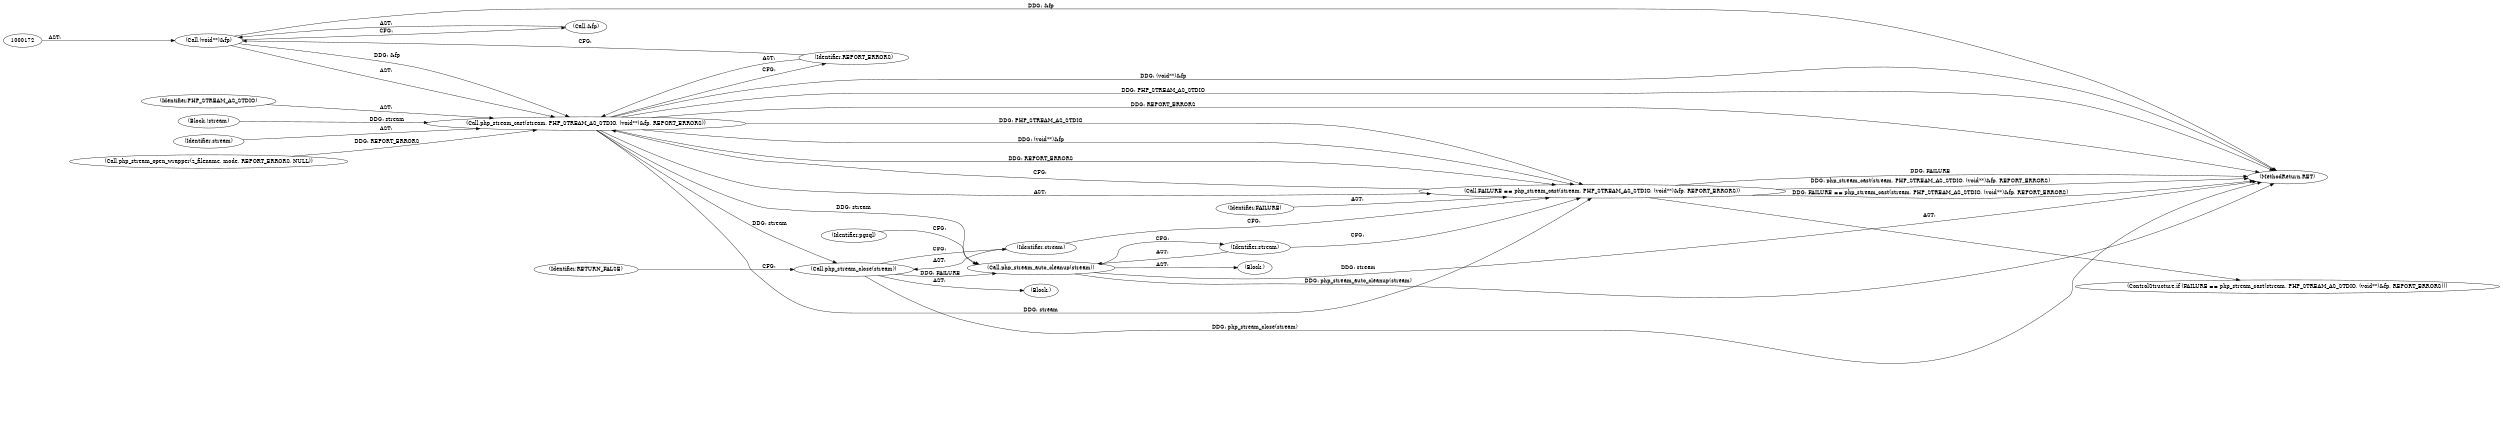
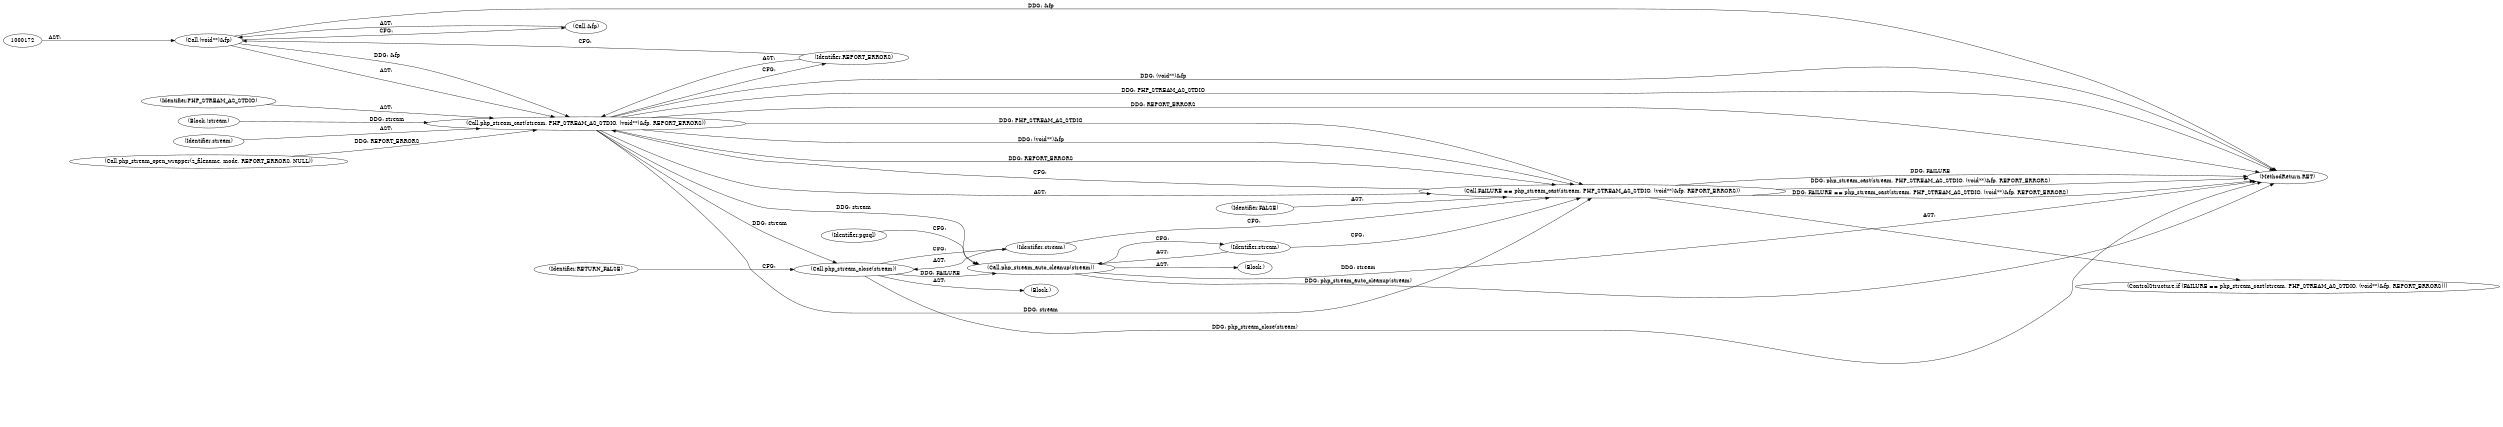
(1255, 208) -> (1255, 208)
